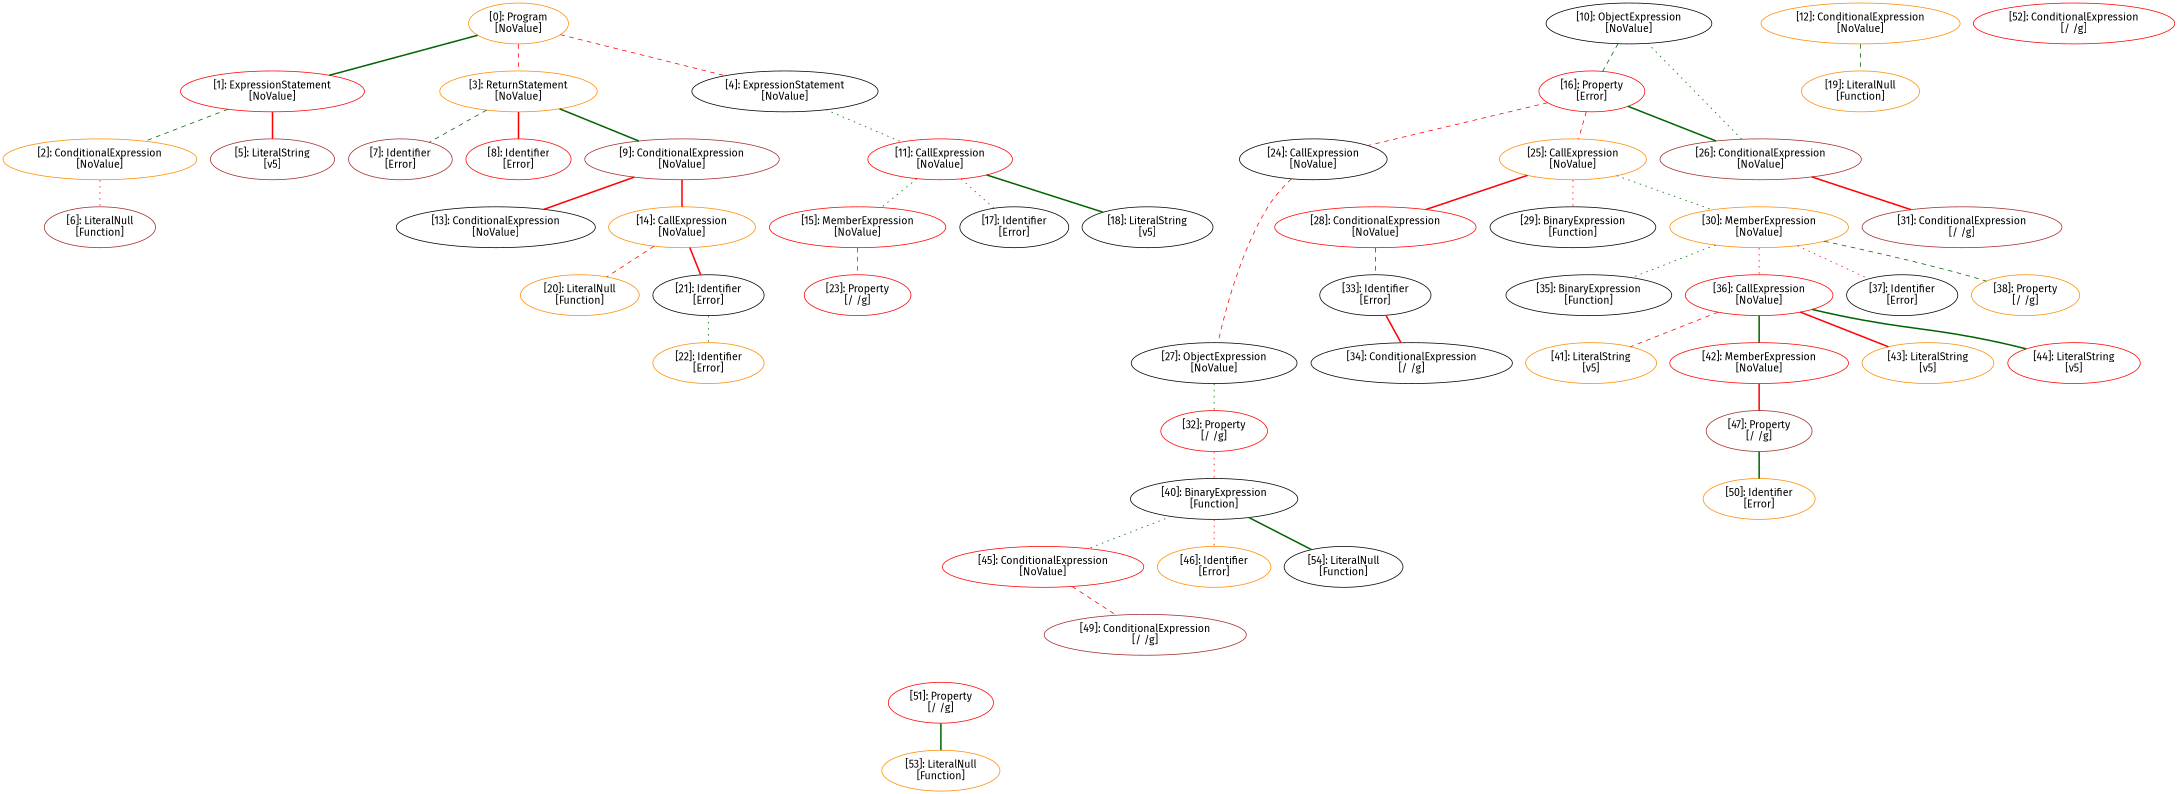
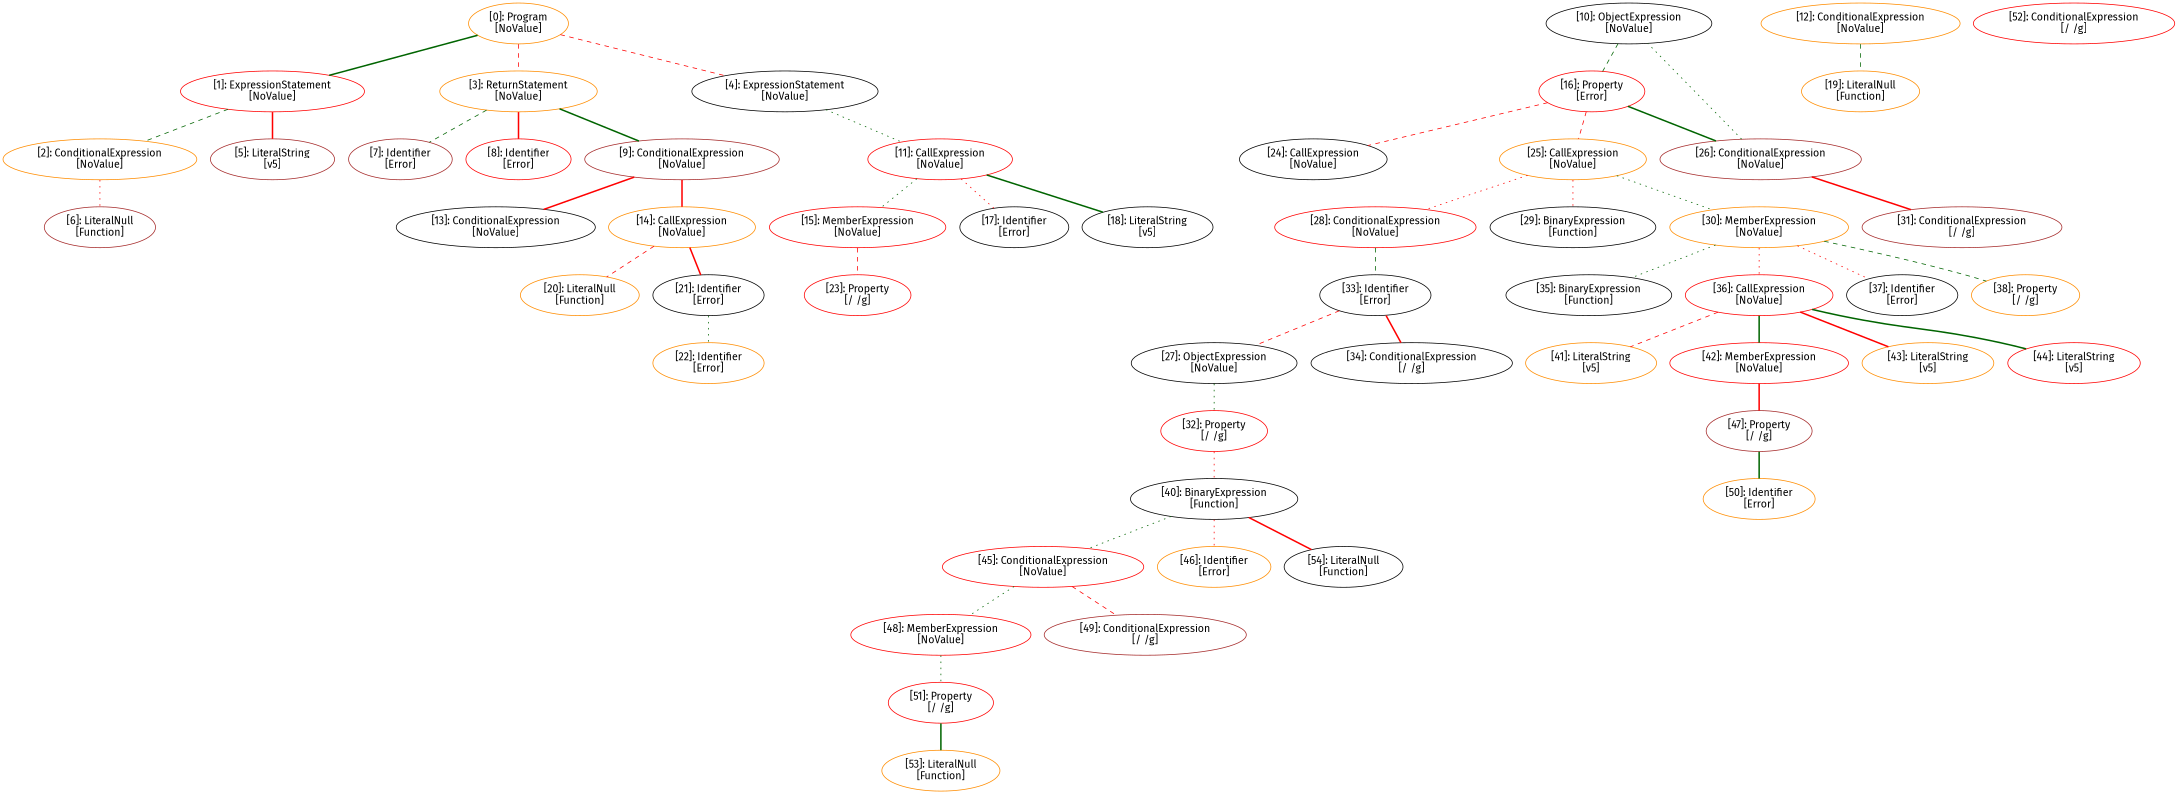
(1477, 192) -> (1477, 192)
(1244, 256) -> (1297, 328)
(1280, 534) -> (1280, 534)
none -> (941, 635)
